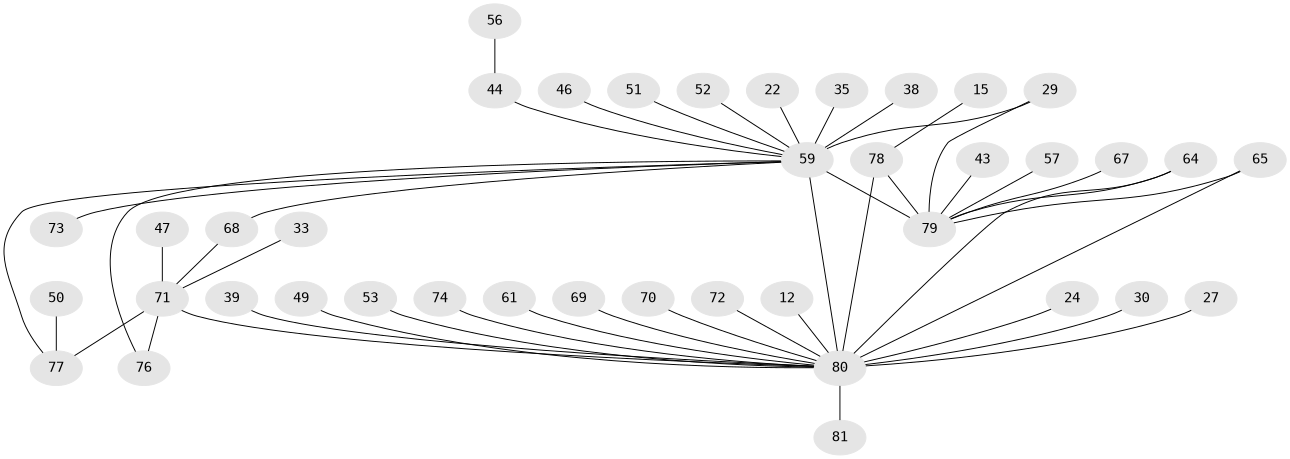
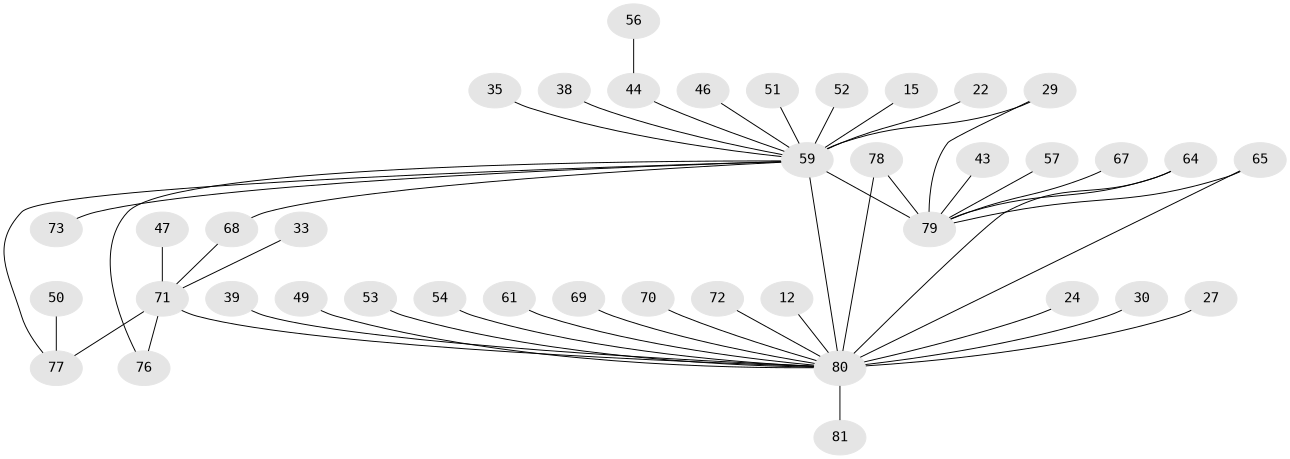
(940, 118) -> (859, 125)
(440, 299) -> (440, 299)
